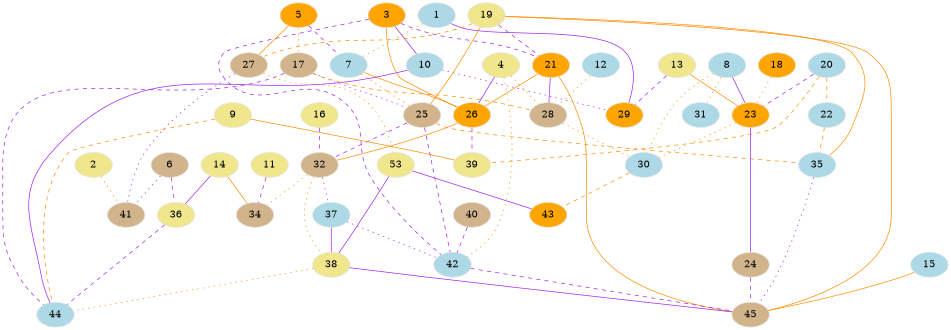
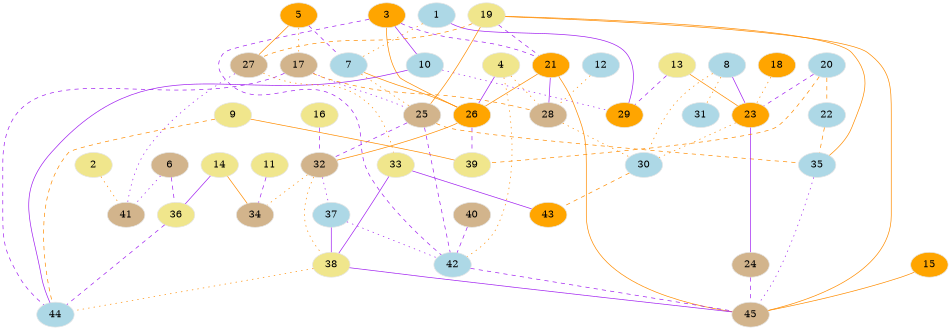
(396, 165) -> (396, 165)
(929, 265) -> (929, 265)
